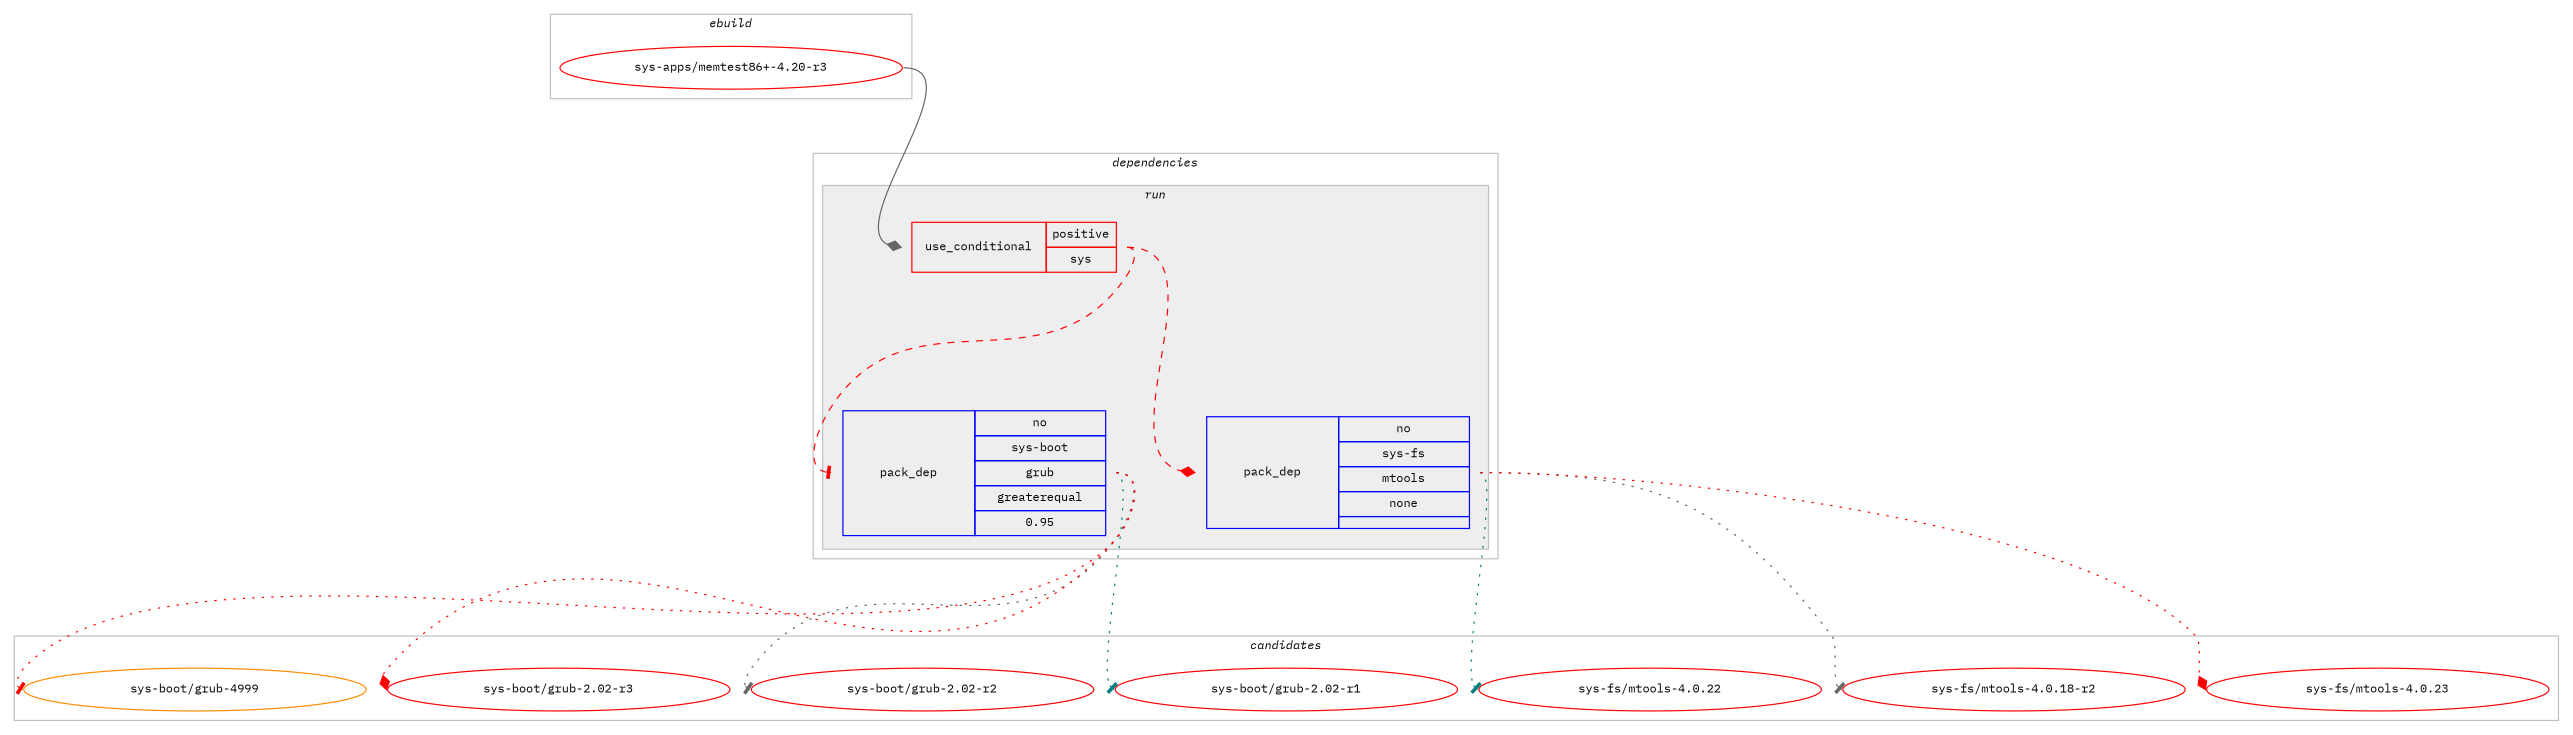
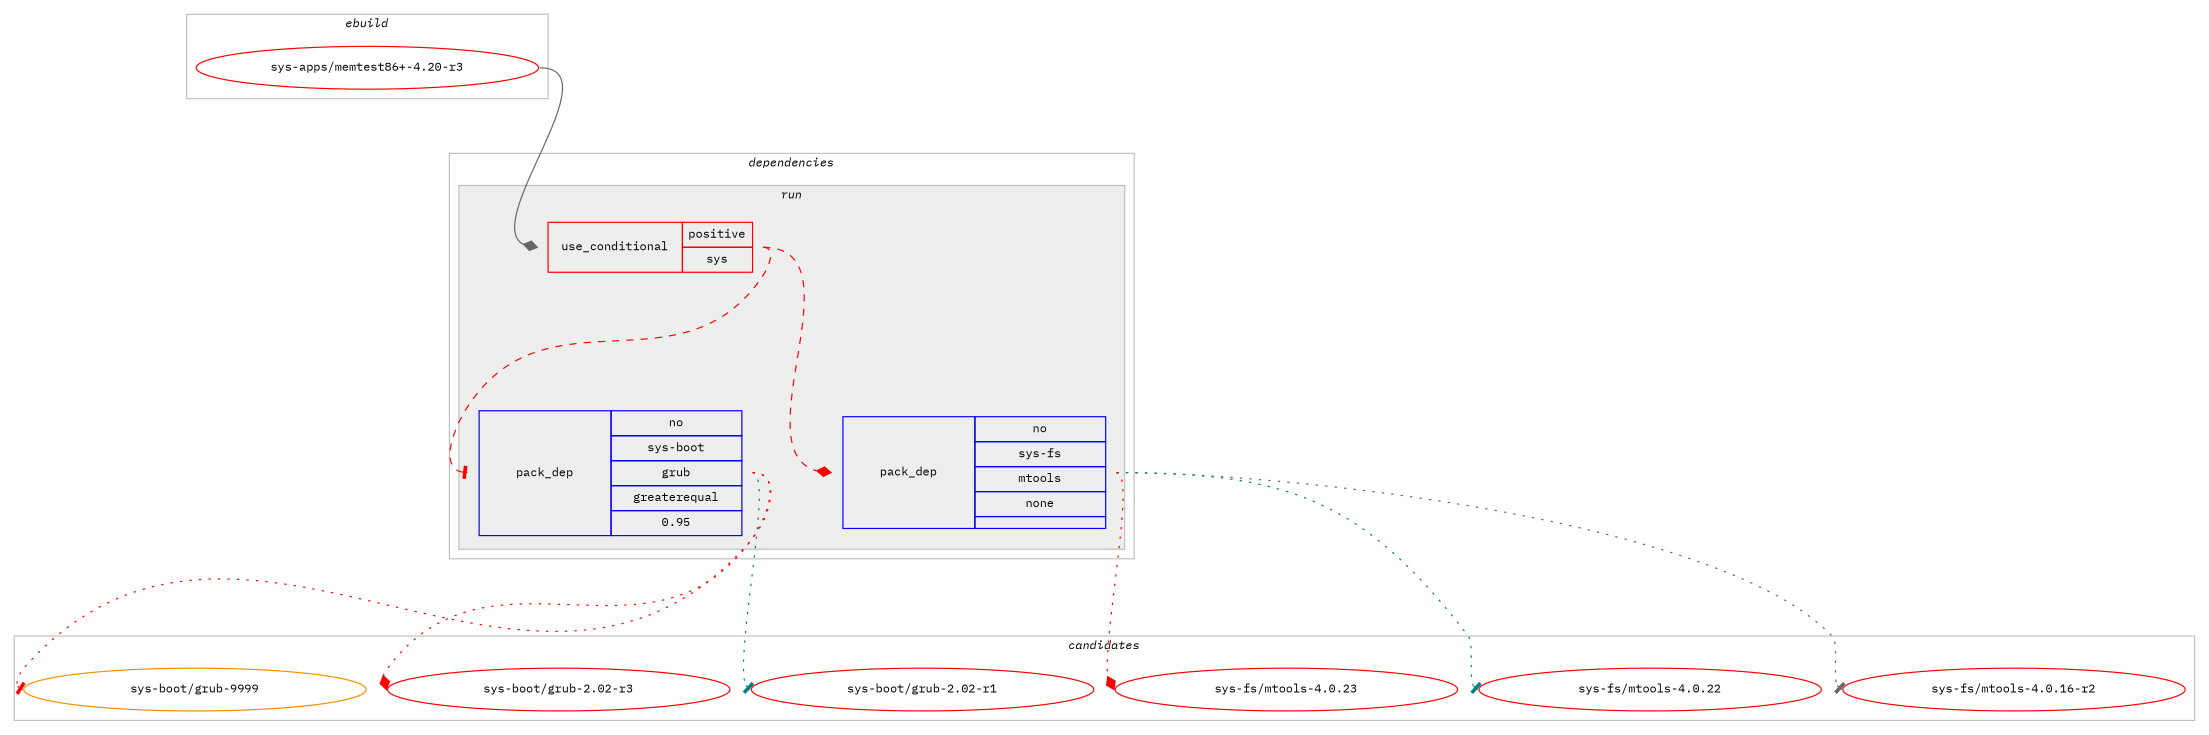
(195, 690) -> (195, 690)
(923, 690) -> none
(2014, 690) -> (2014, 690)
